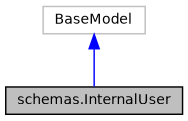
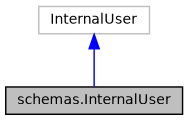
(94, 20) -> (94, 20)
